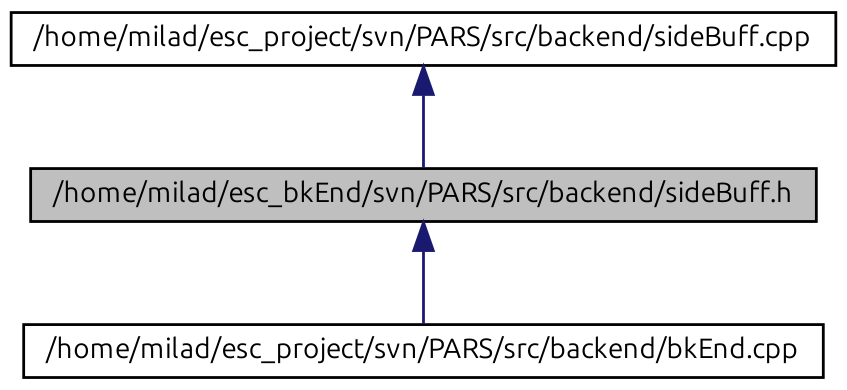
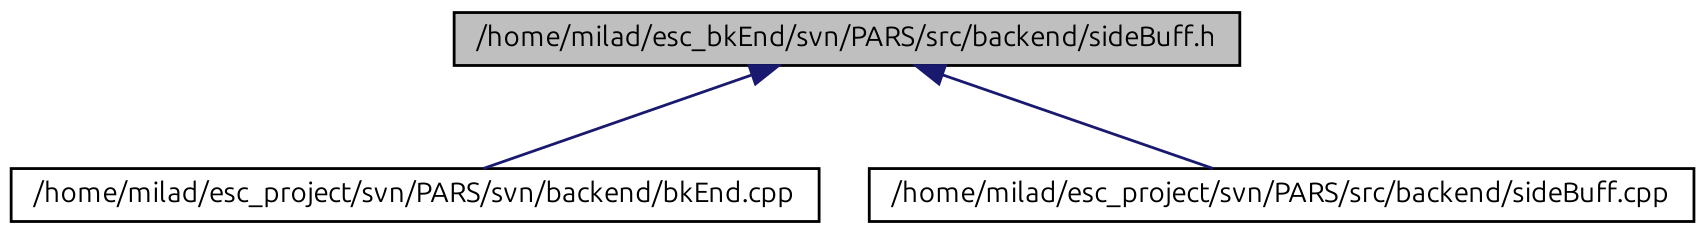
(423, 132) -> (1078, 122)
(423, 351) -> (415, 195)
